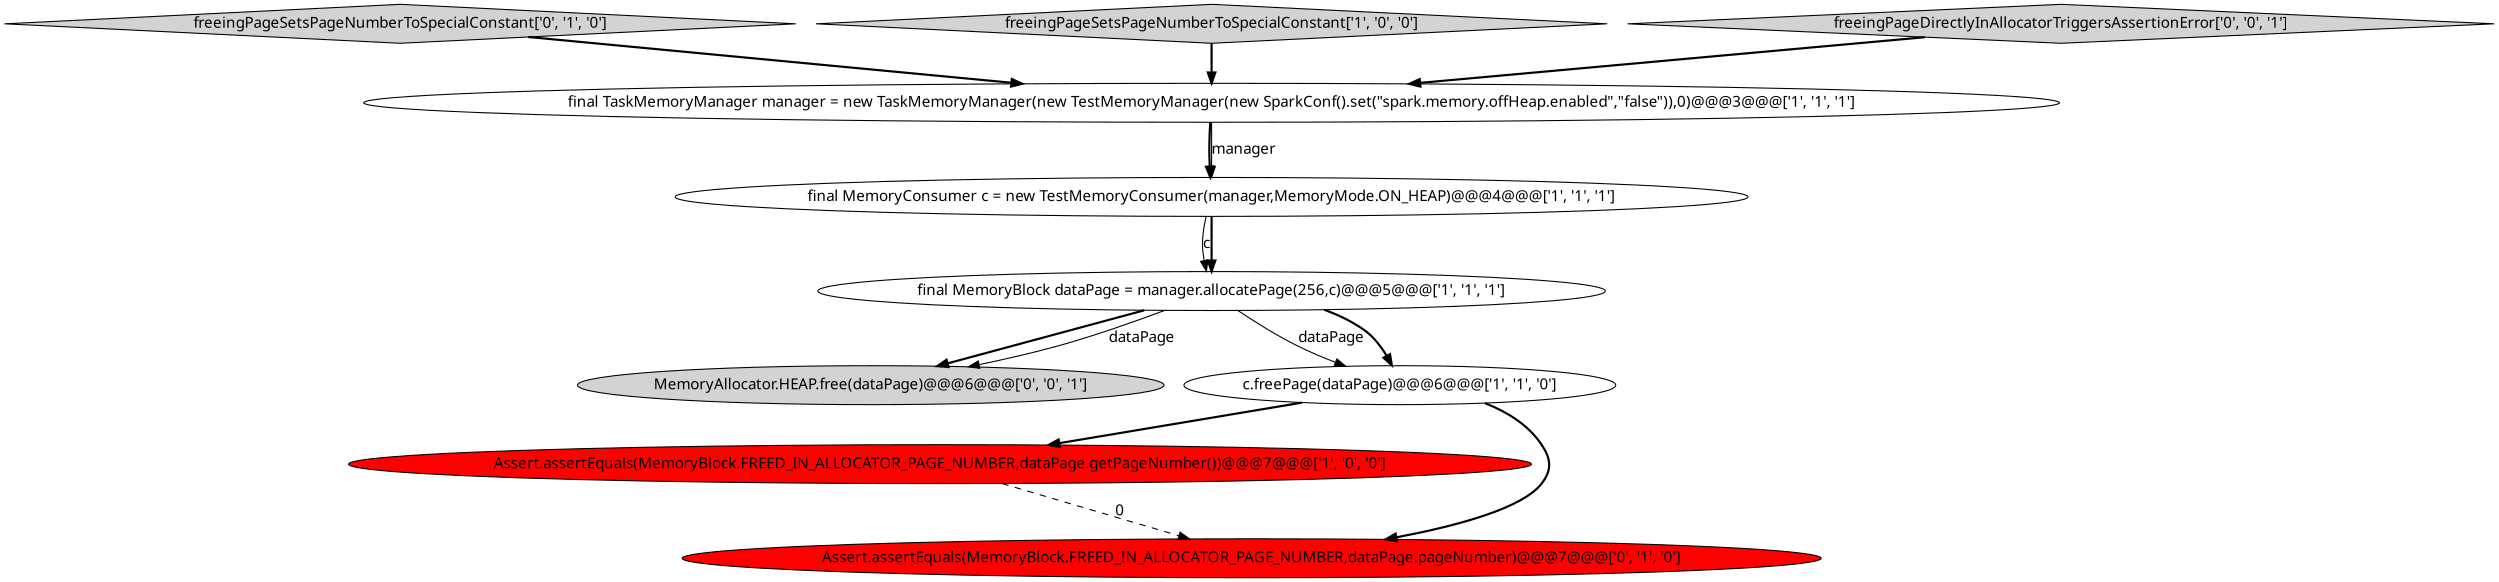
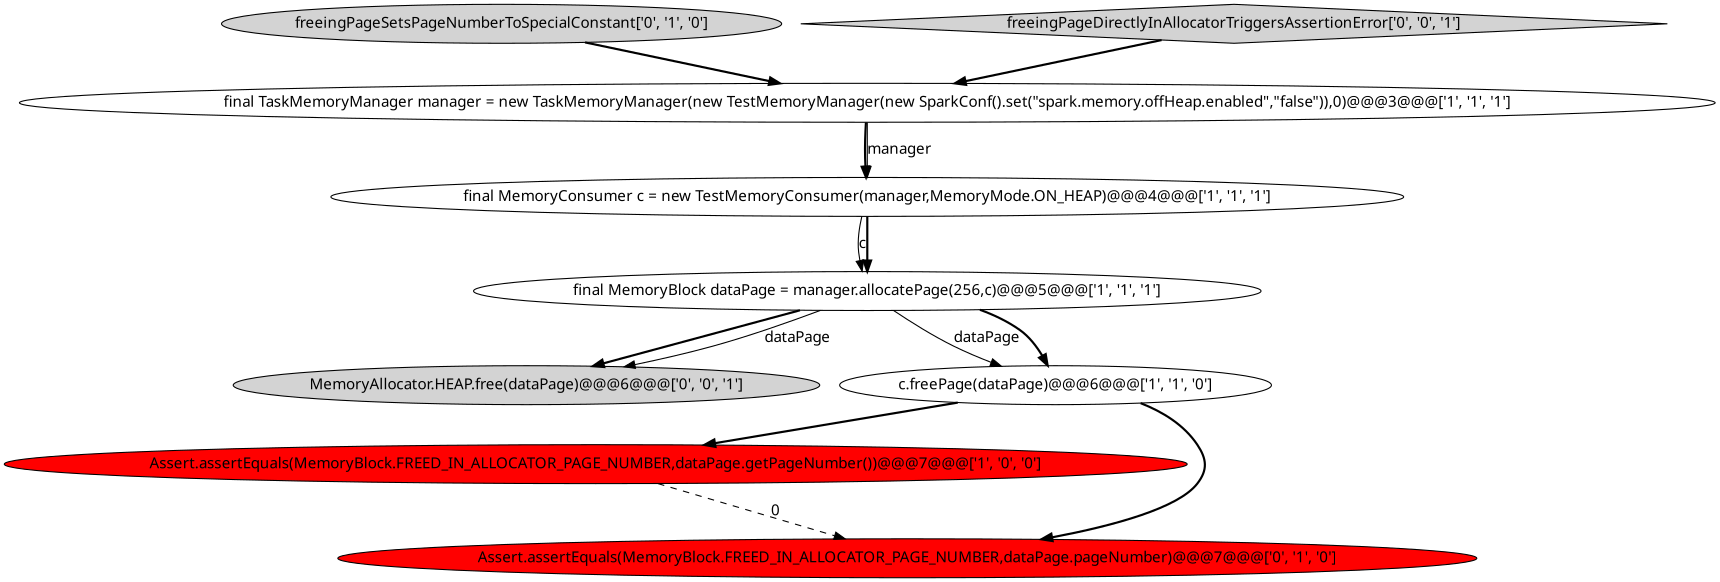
(400, 24) -> (502, 24)
(1212, 24) -> none
